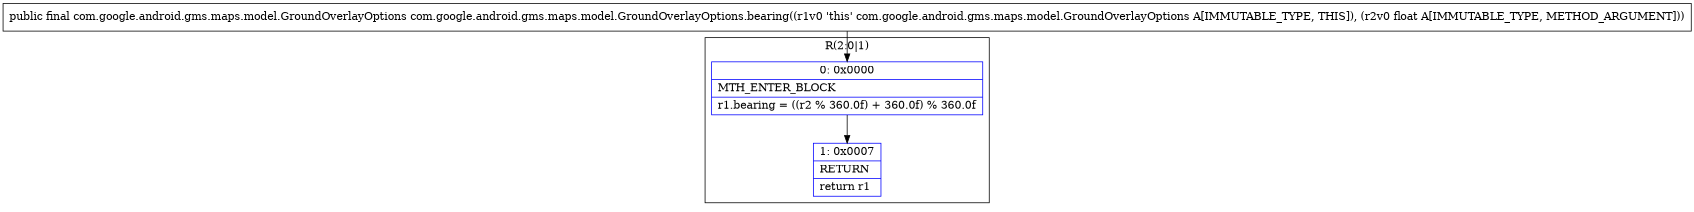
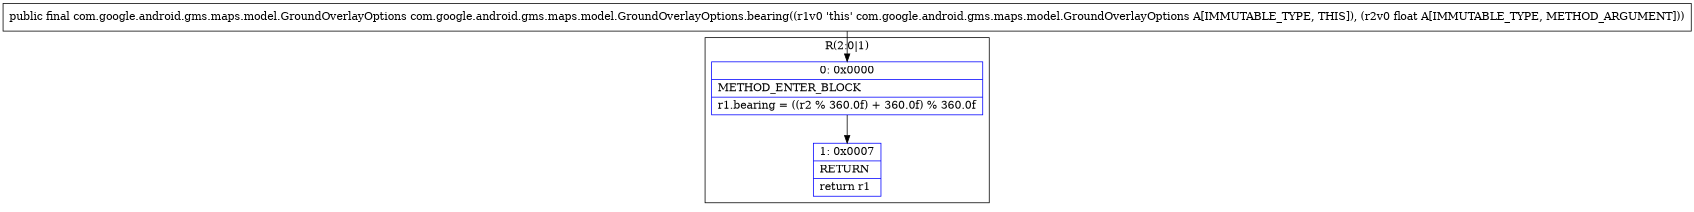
(777, 88) -> (790, 88)
